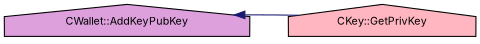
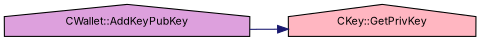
(272, 15) -> (264, 29)
